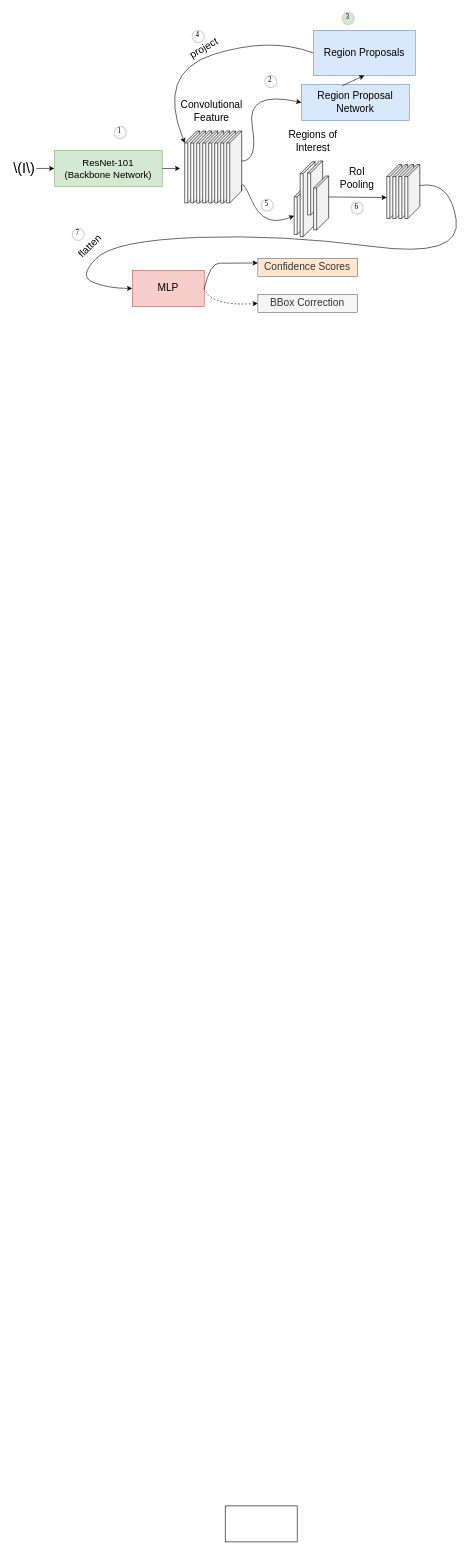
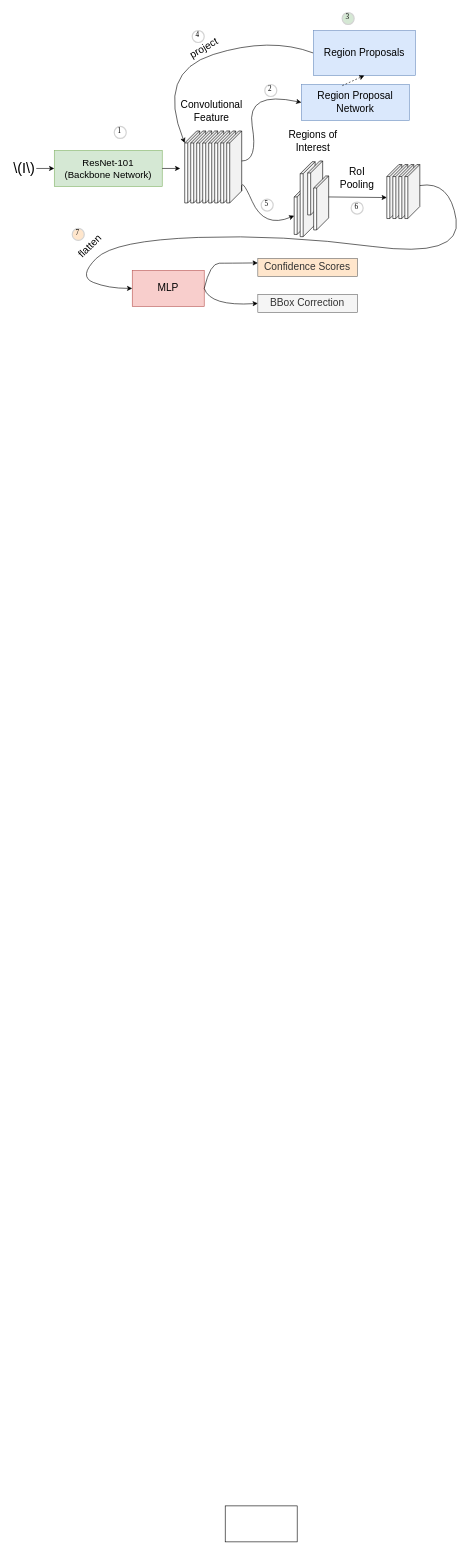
(271, 81) -> (271, 90)
(351, 82) -> (351, 82)
(78, 234) -> (78, 234)
(227, 303) -> (227, 303)
